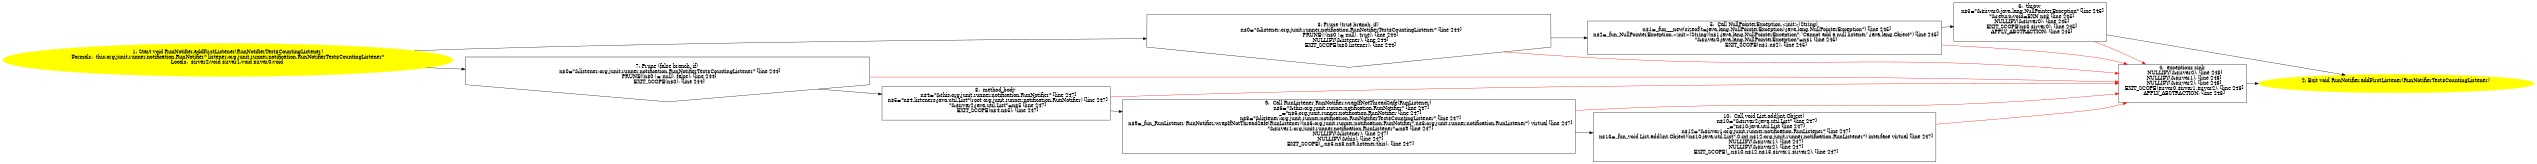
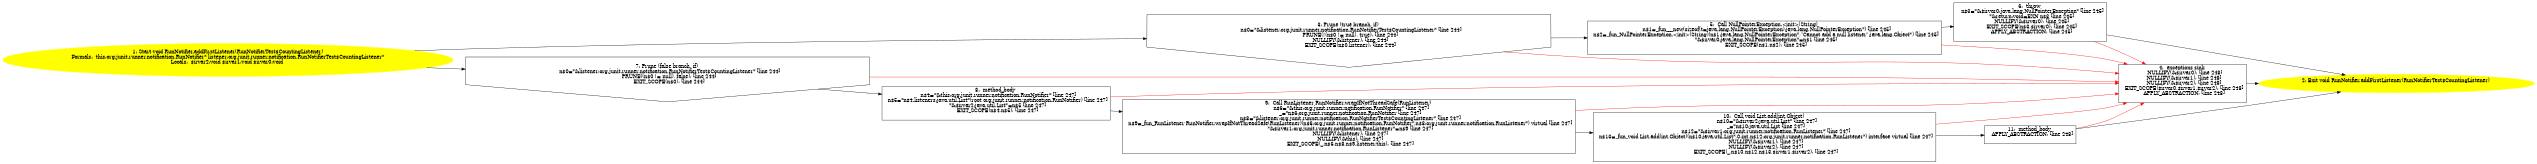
none -> (2030, 135)
